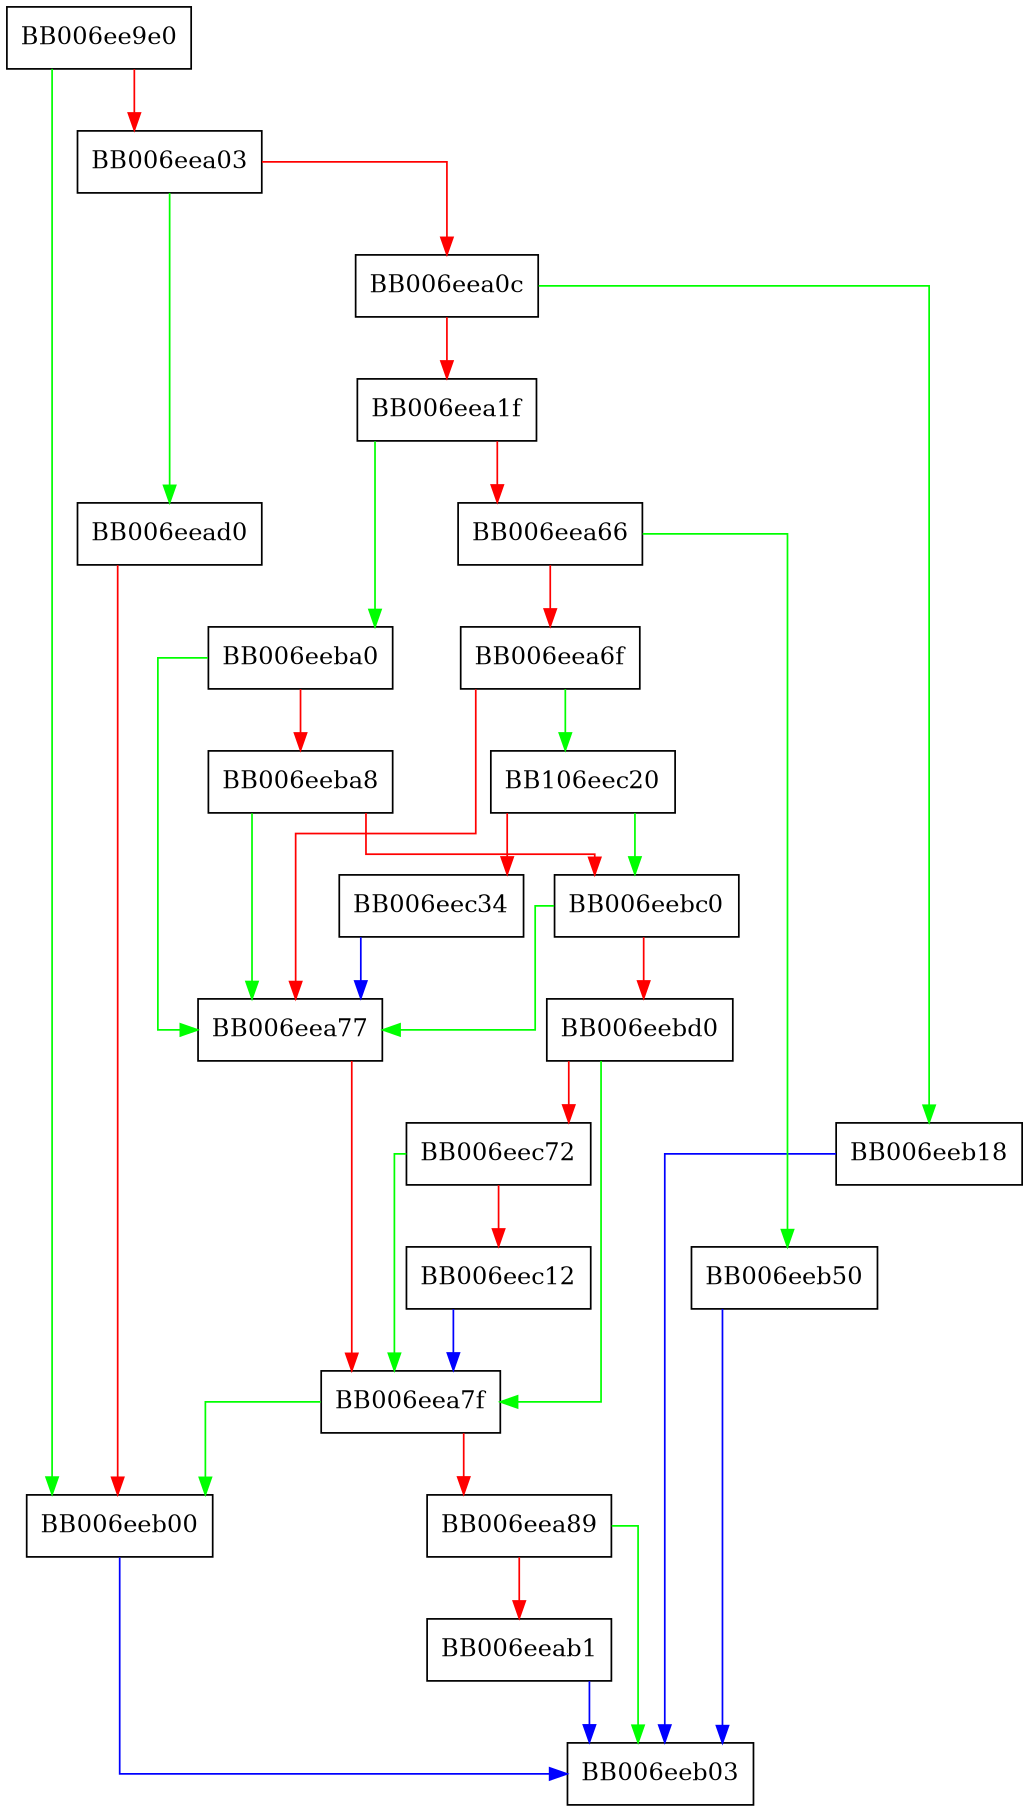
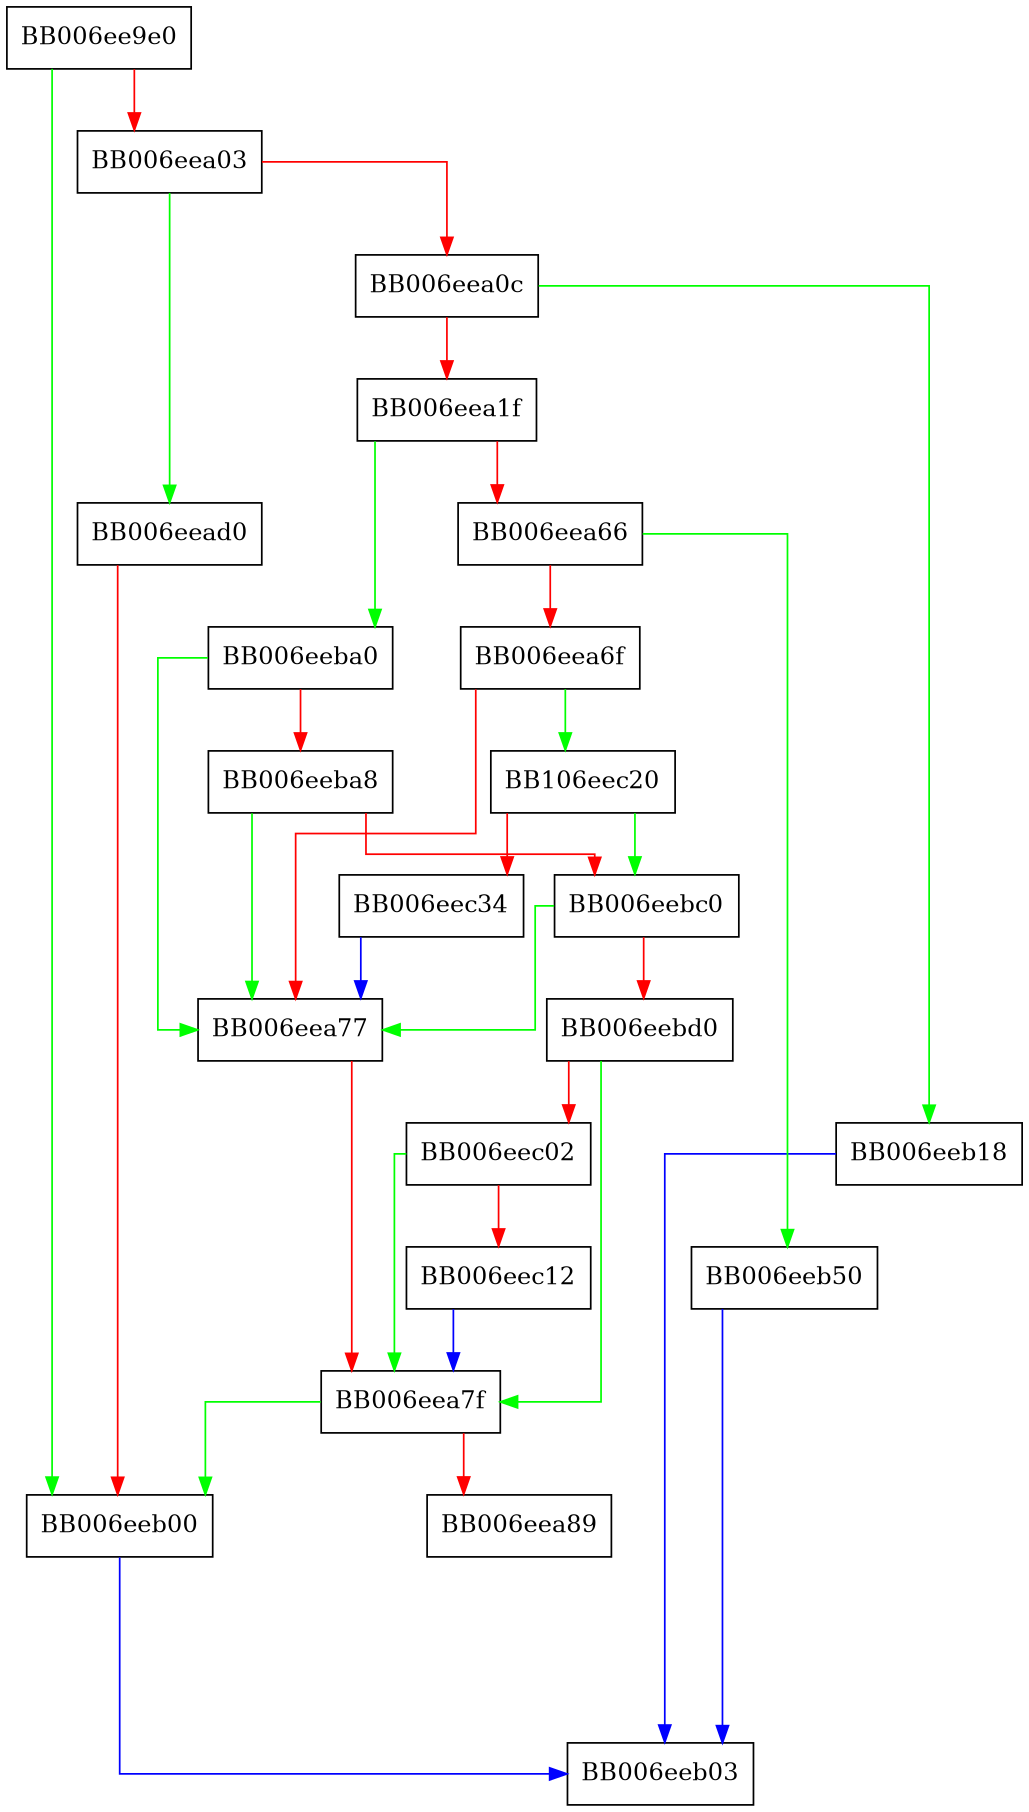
(499, 1154) -> (499, 1154)
(638, 1612) -> none
(519, 1650) -> none
